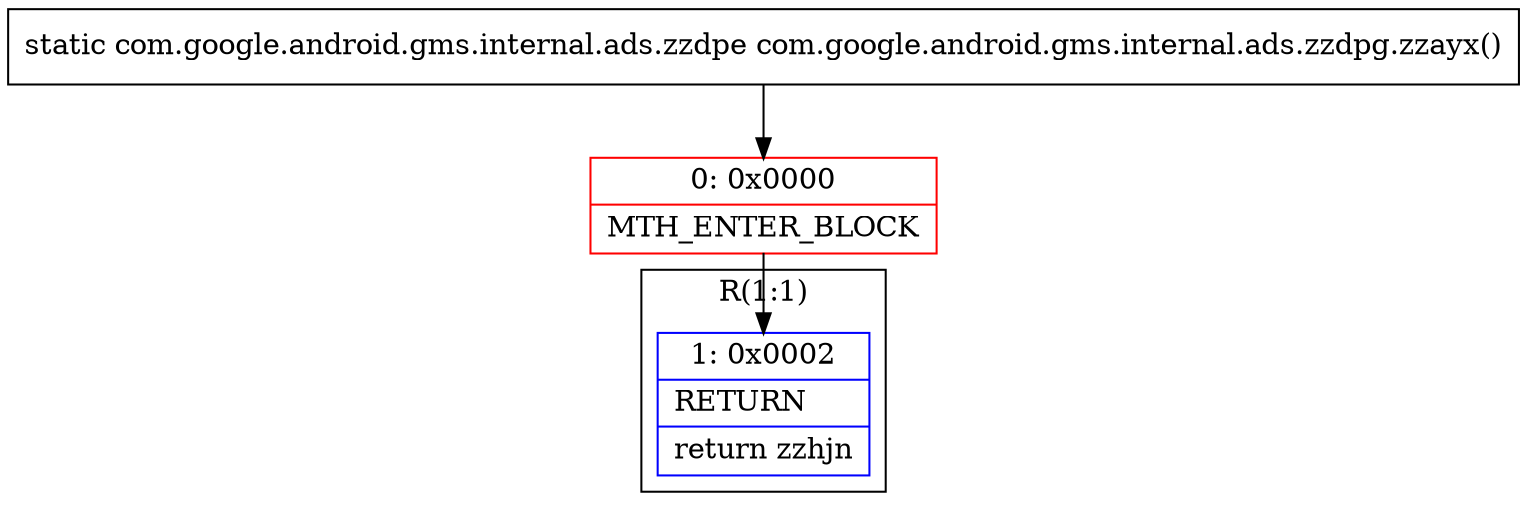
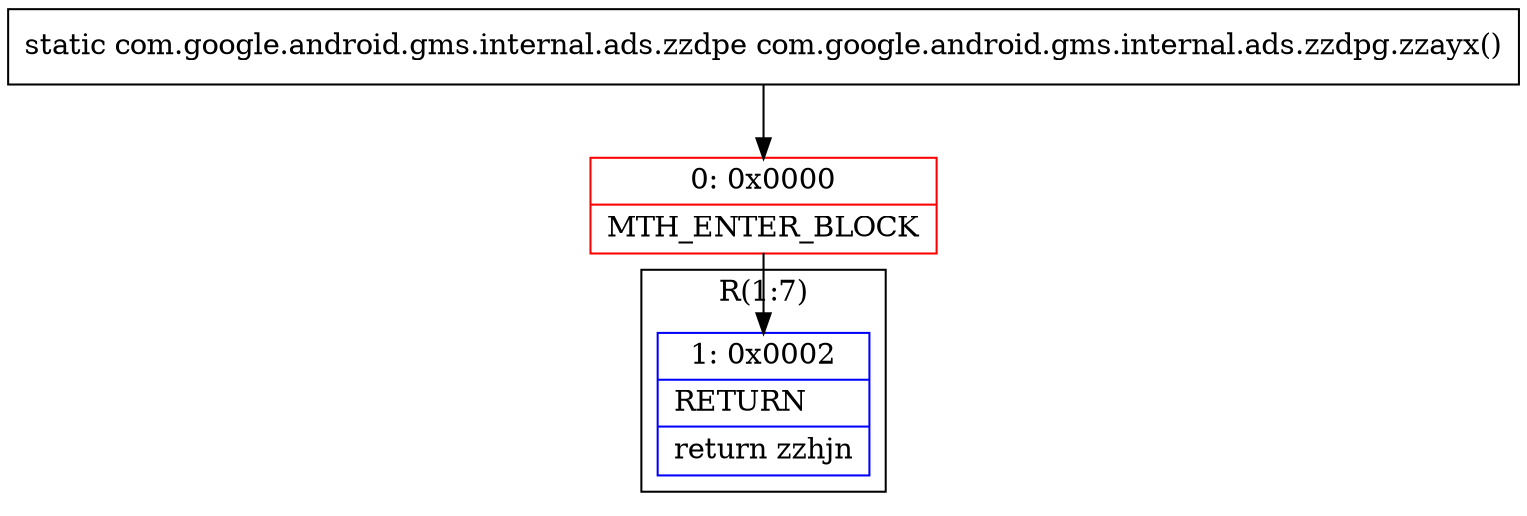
(764, 293) -> (764, 293)
